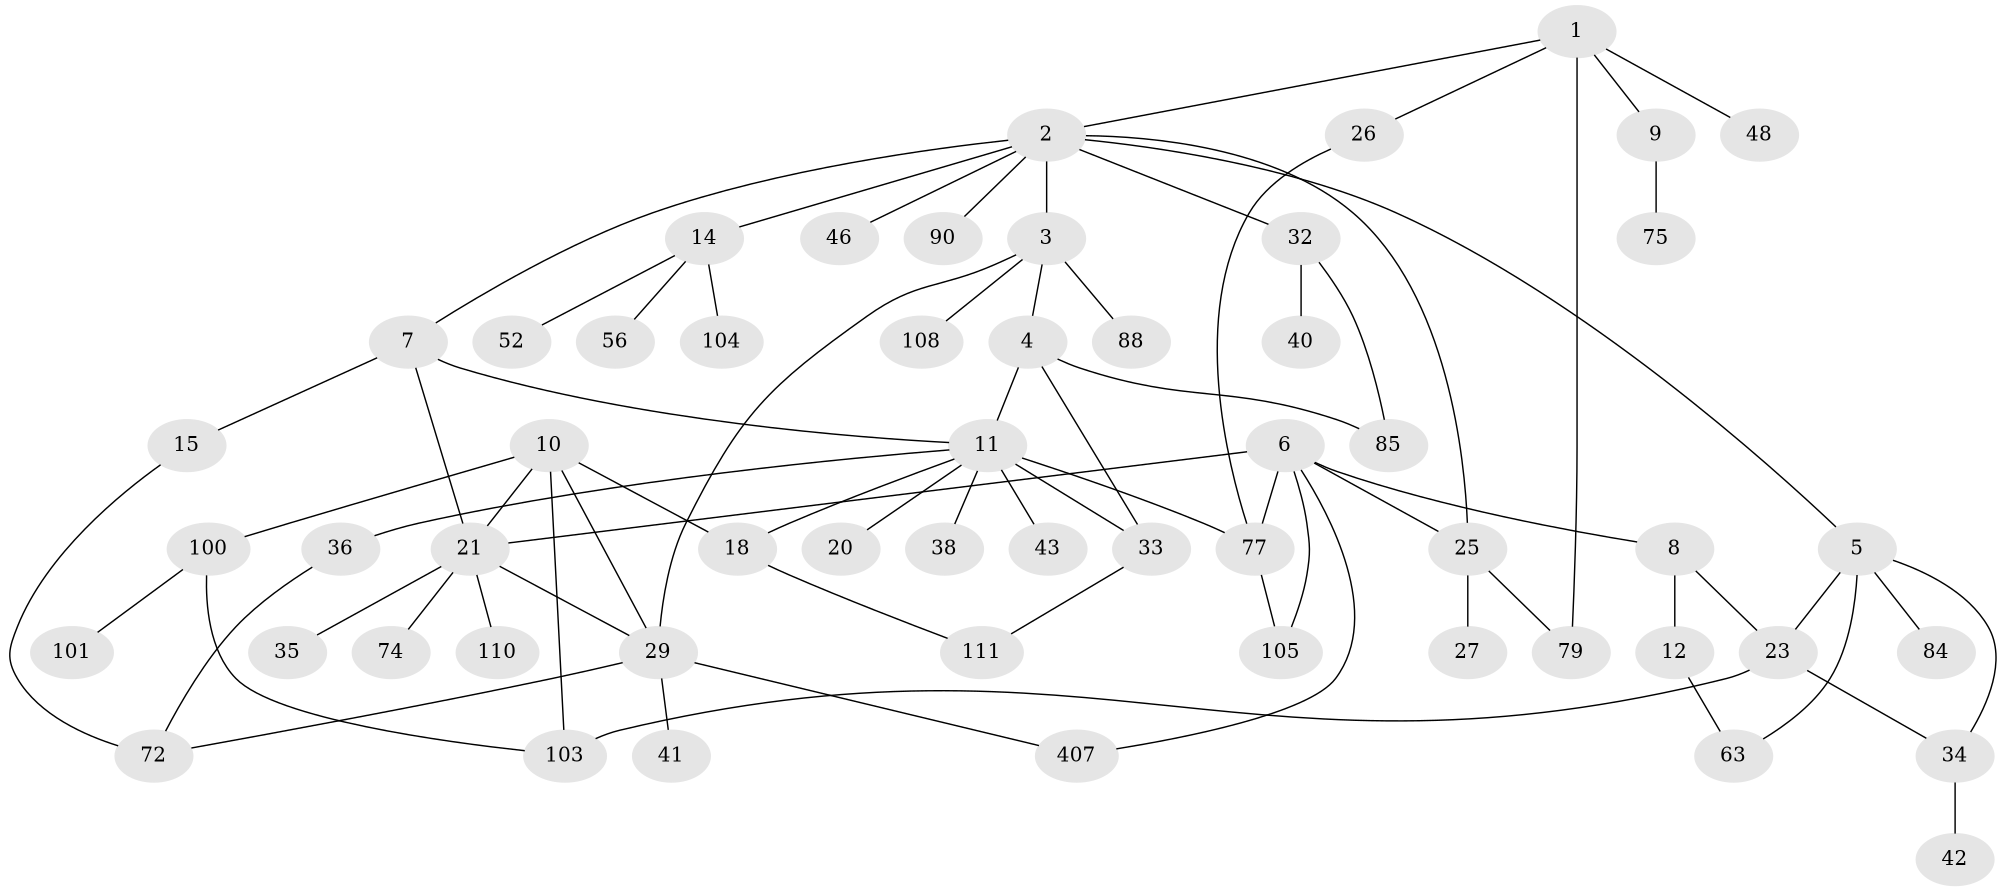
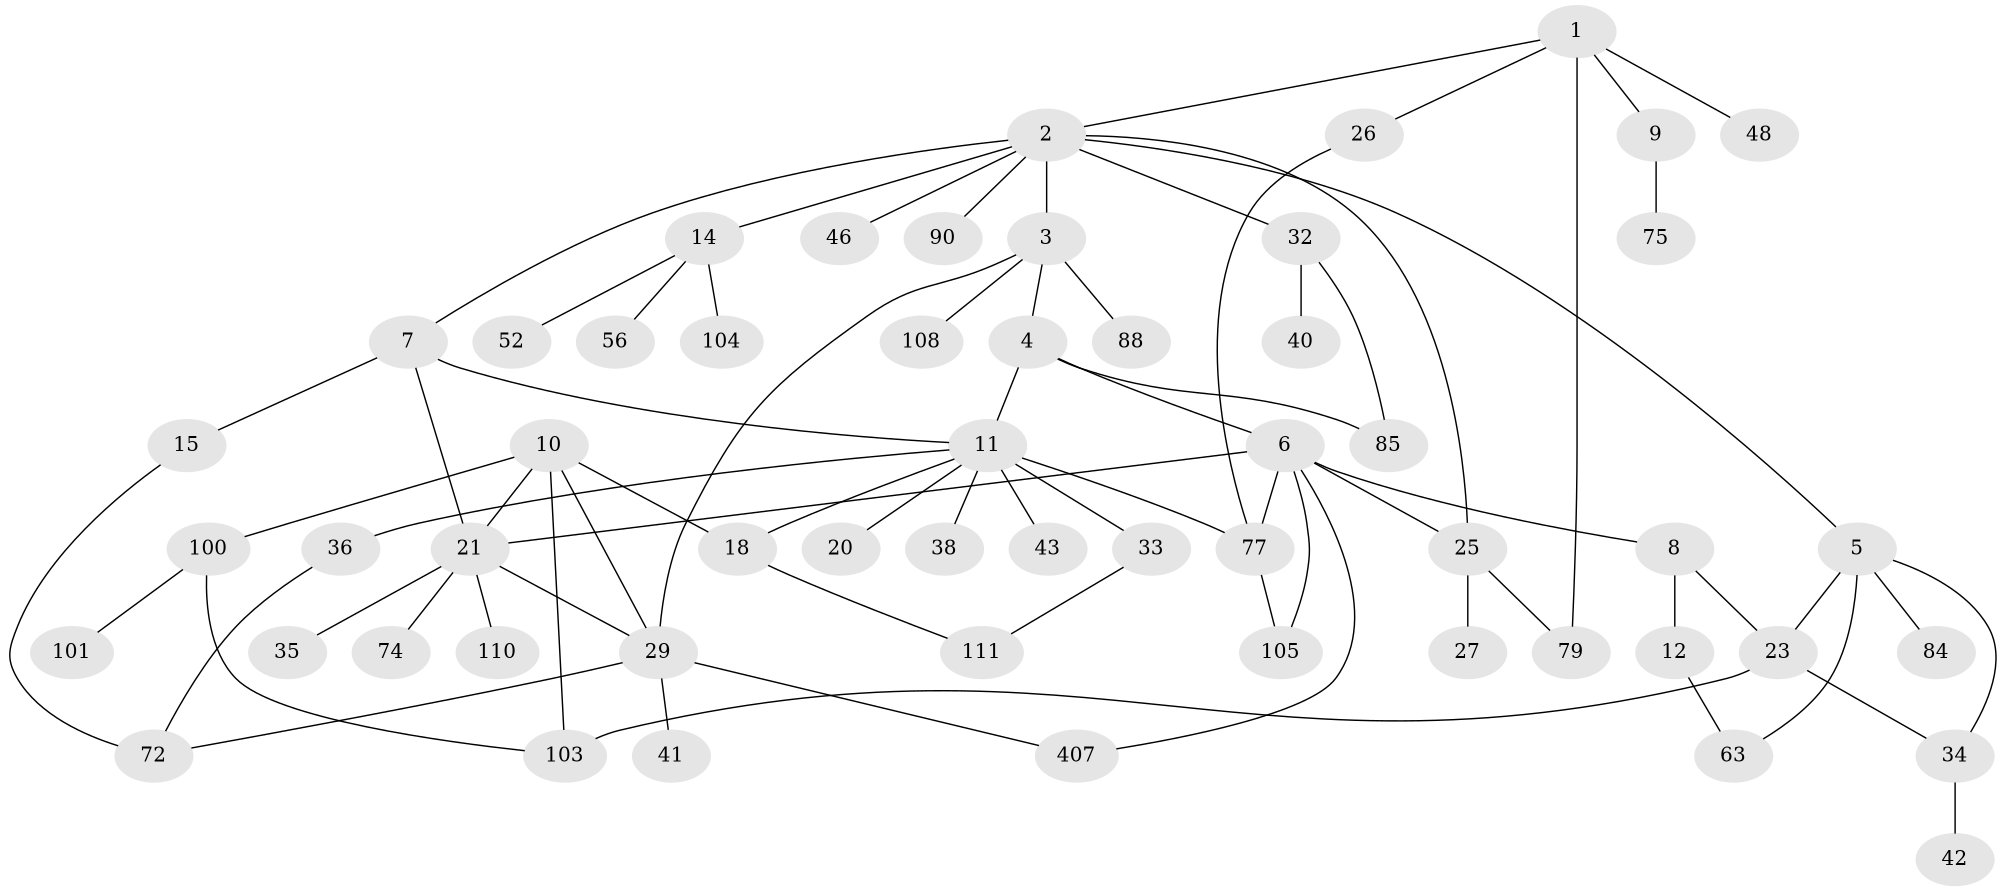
(1090, 446) -> (1154, 398)
